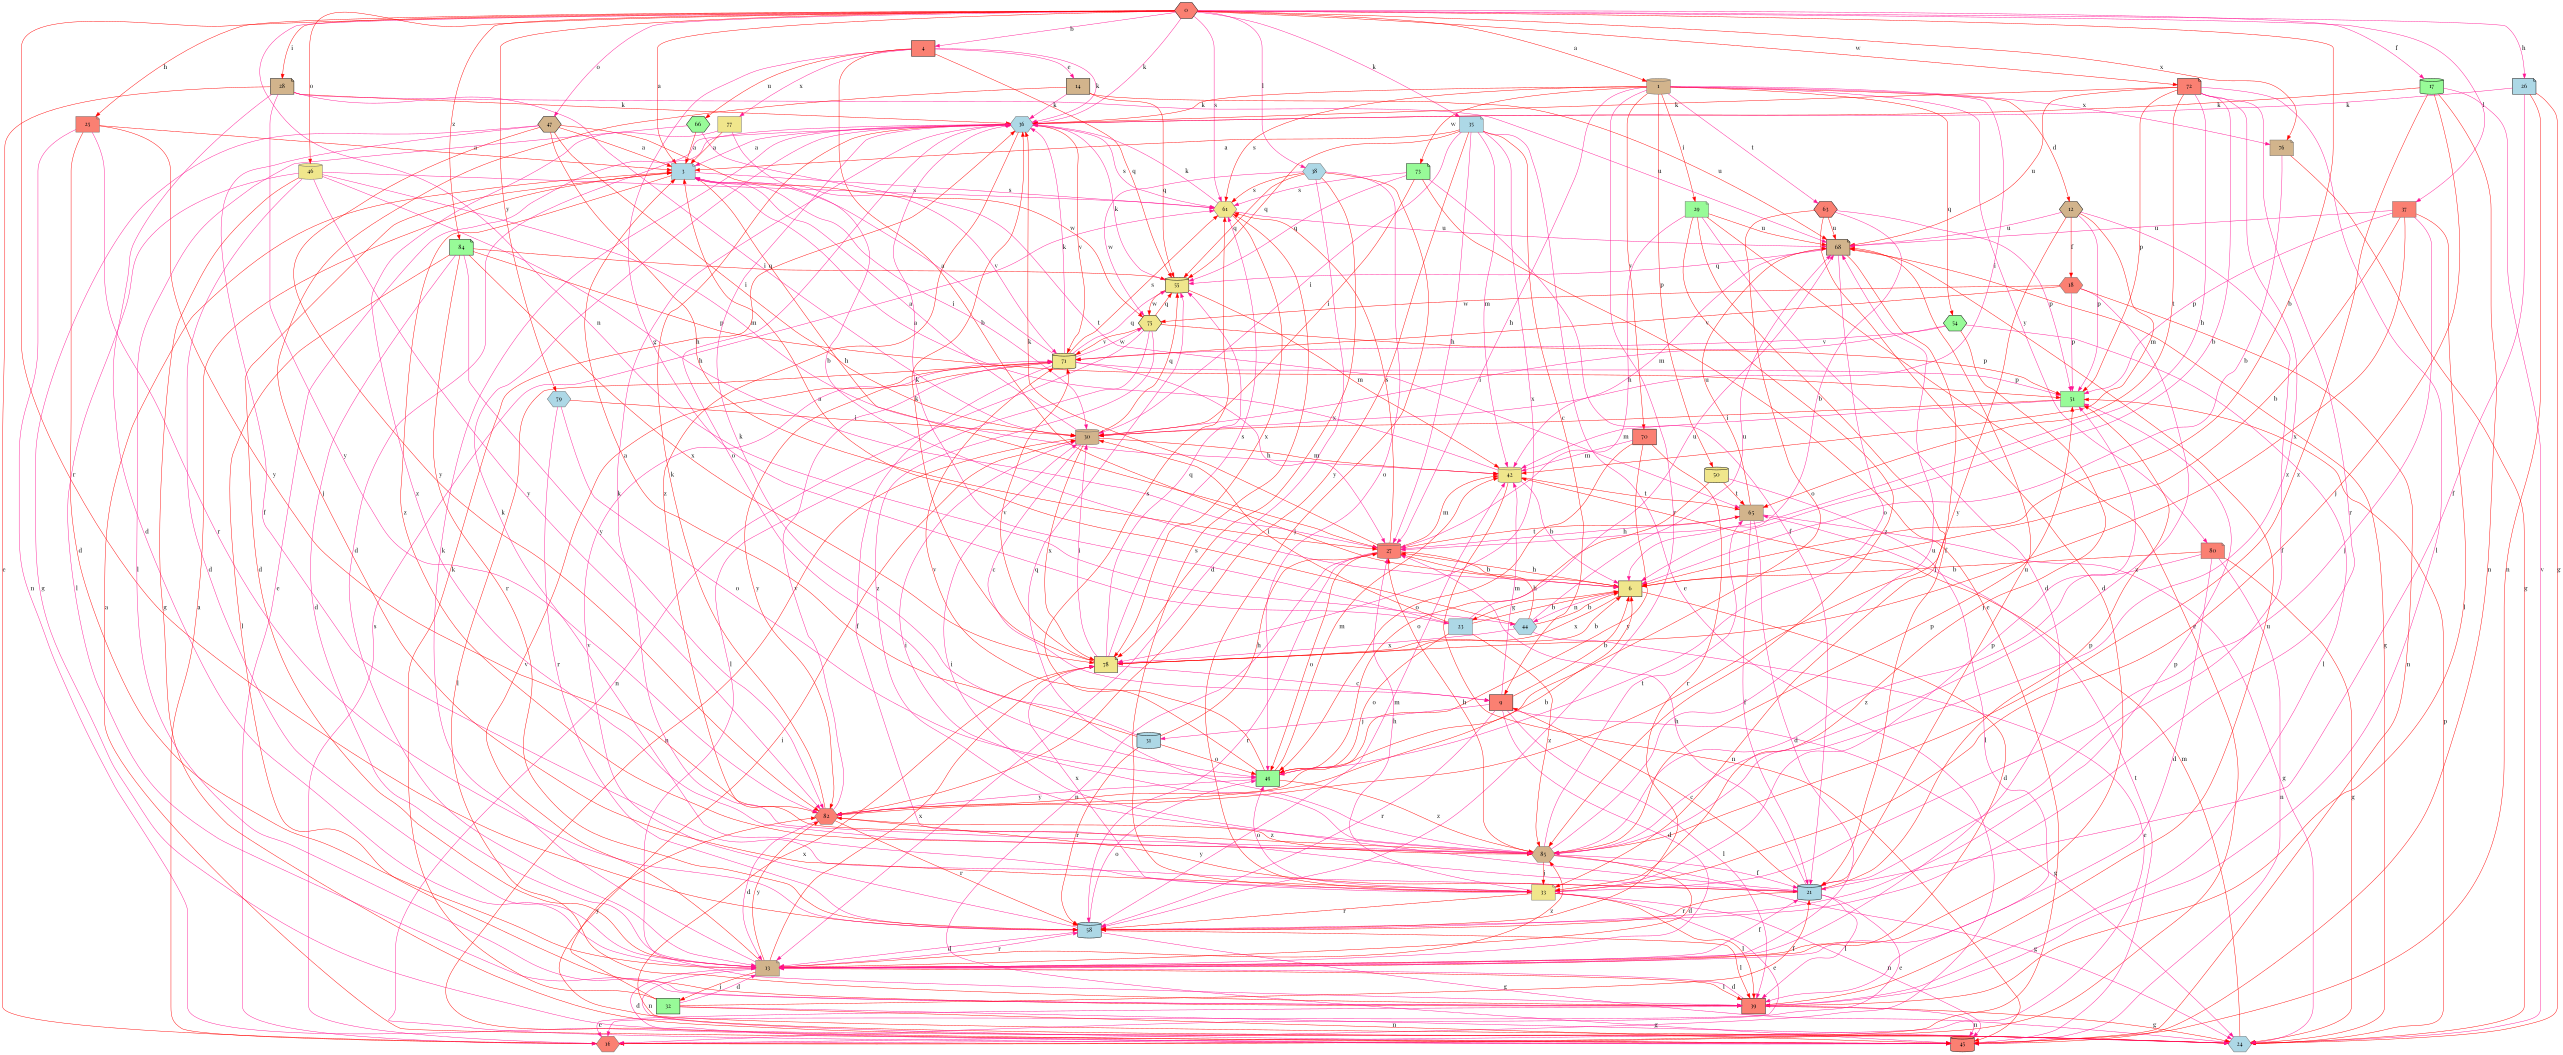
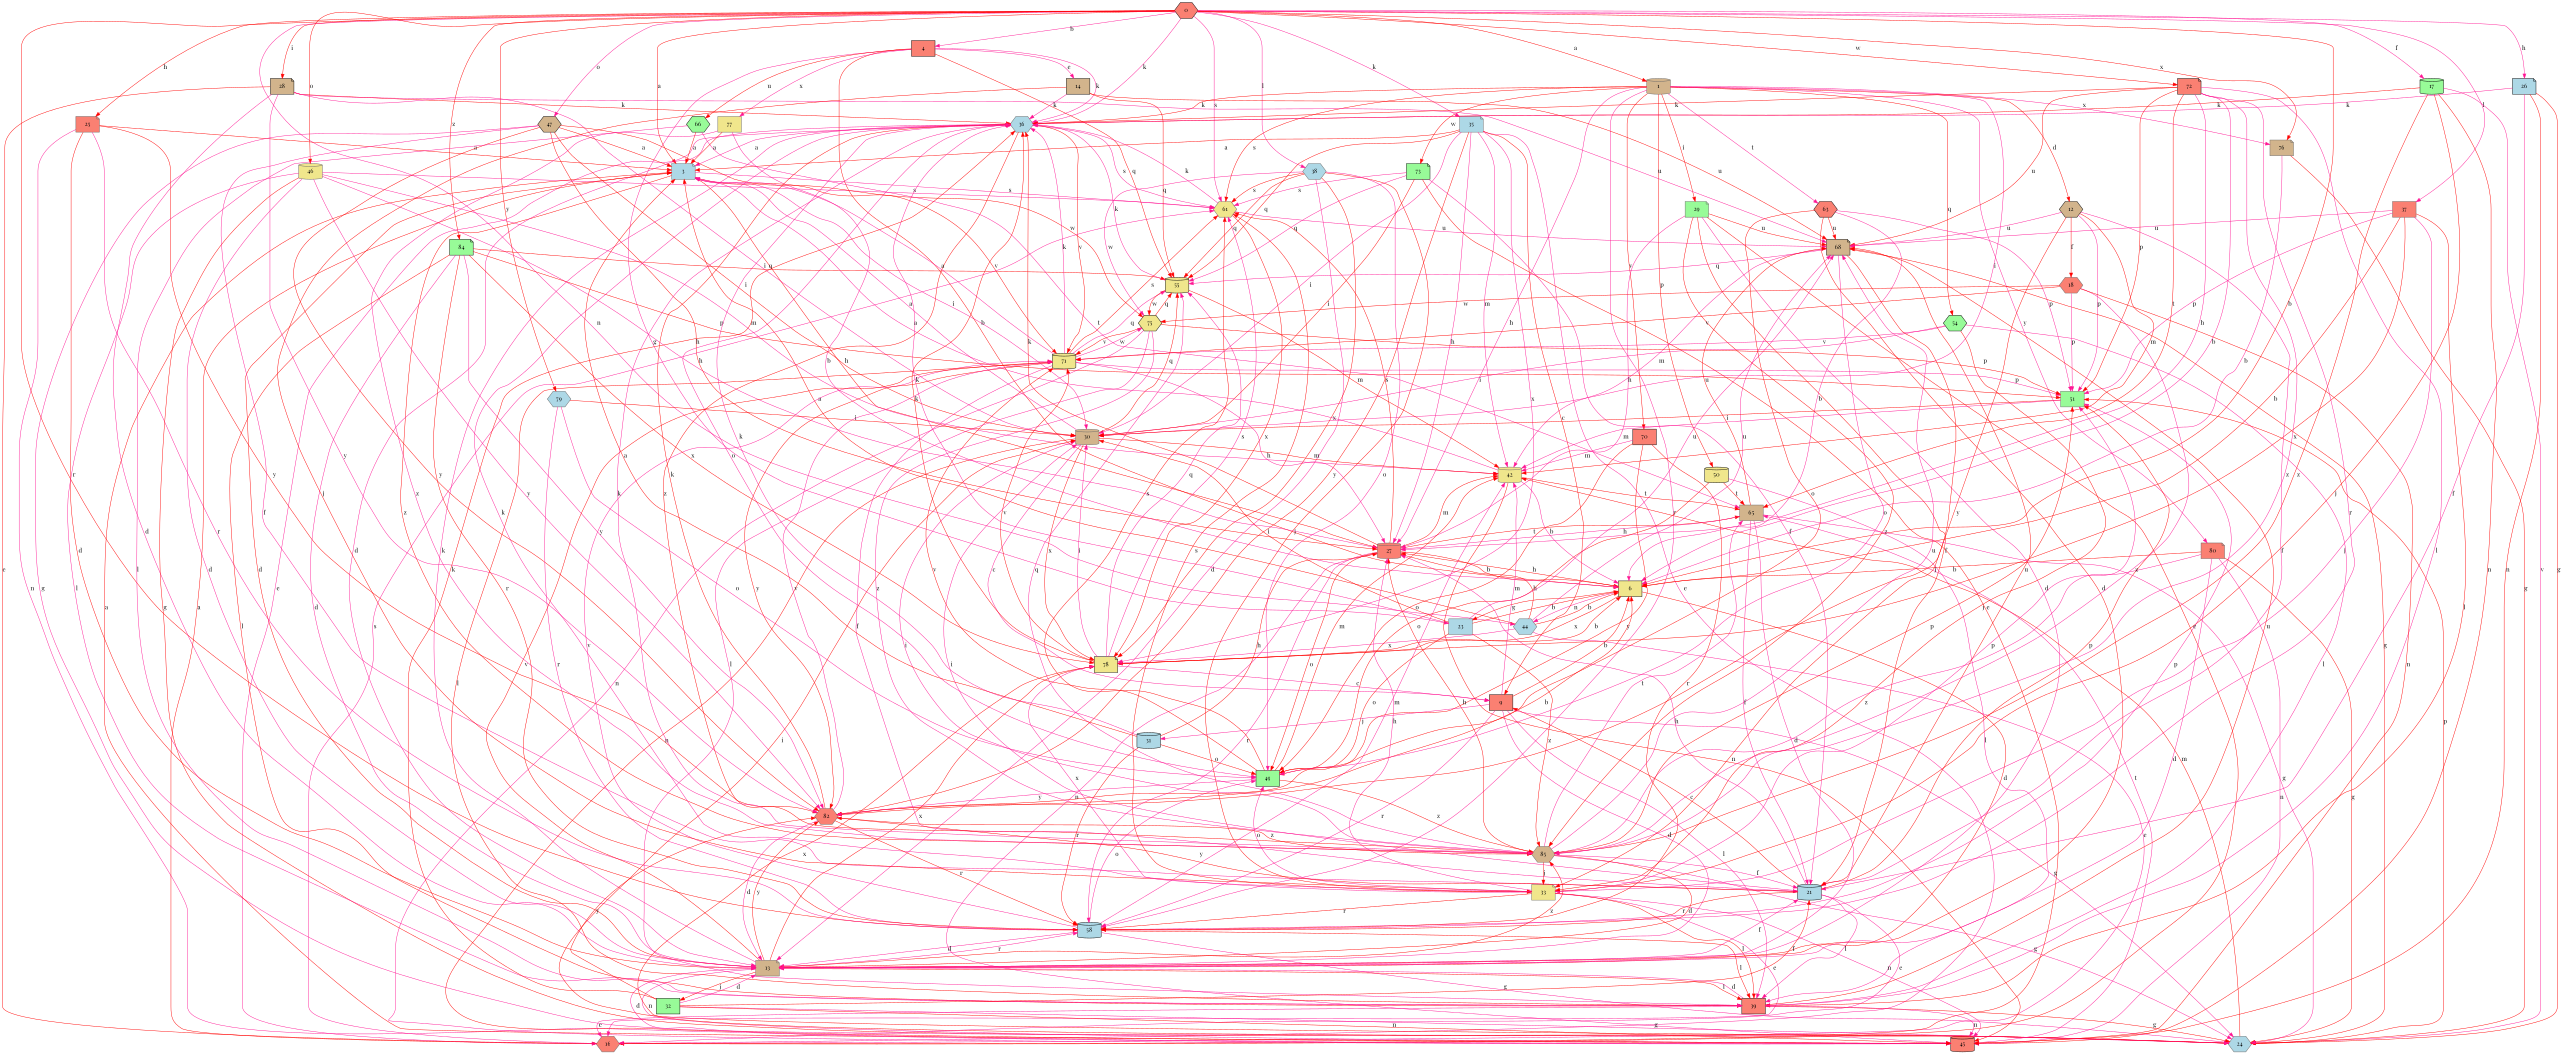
(907, 200) -> (907, 200)
